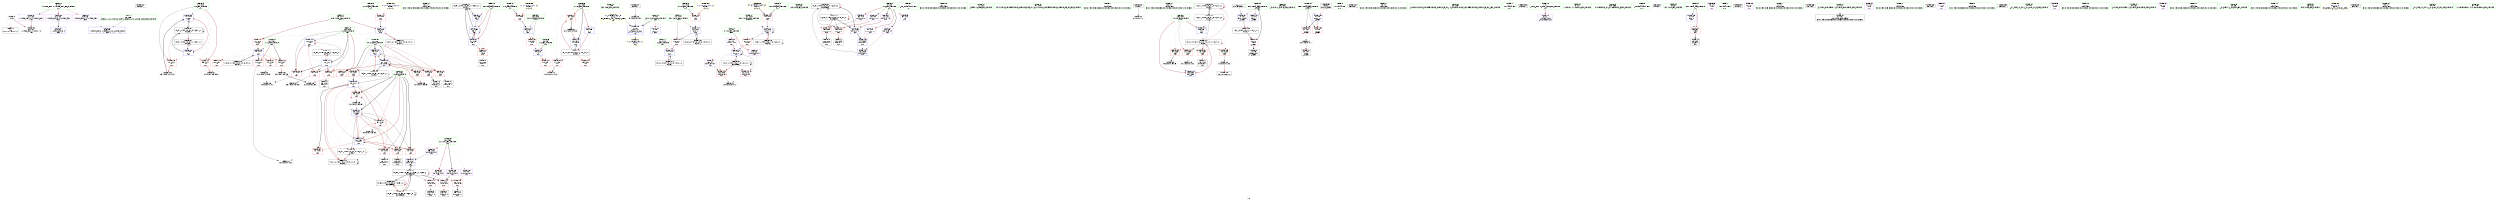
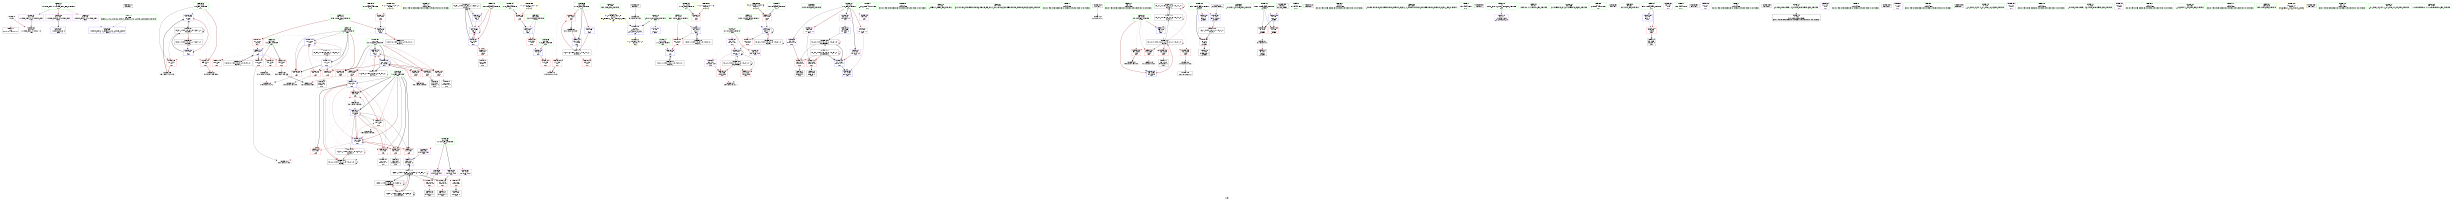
(1262, 25) -> (1196, 24)
(863, 47) -> (846, 51)
